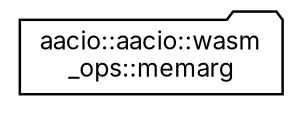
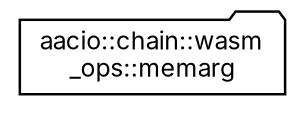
(151, 57) -> (152, 57)
